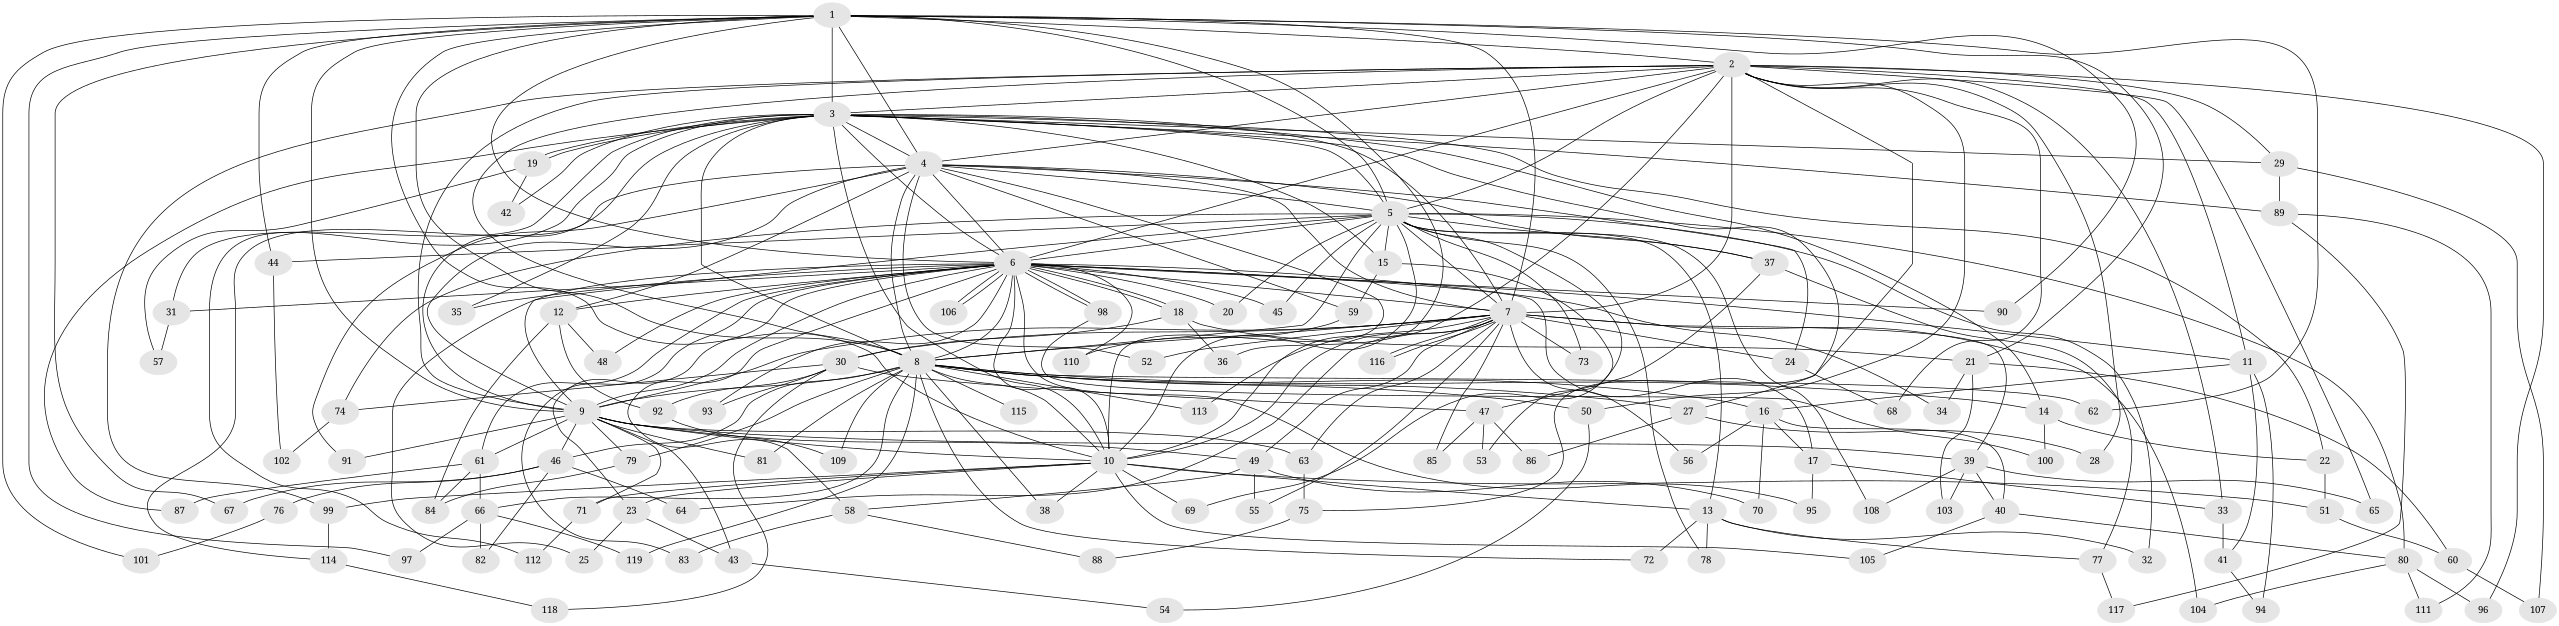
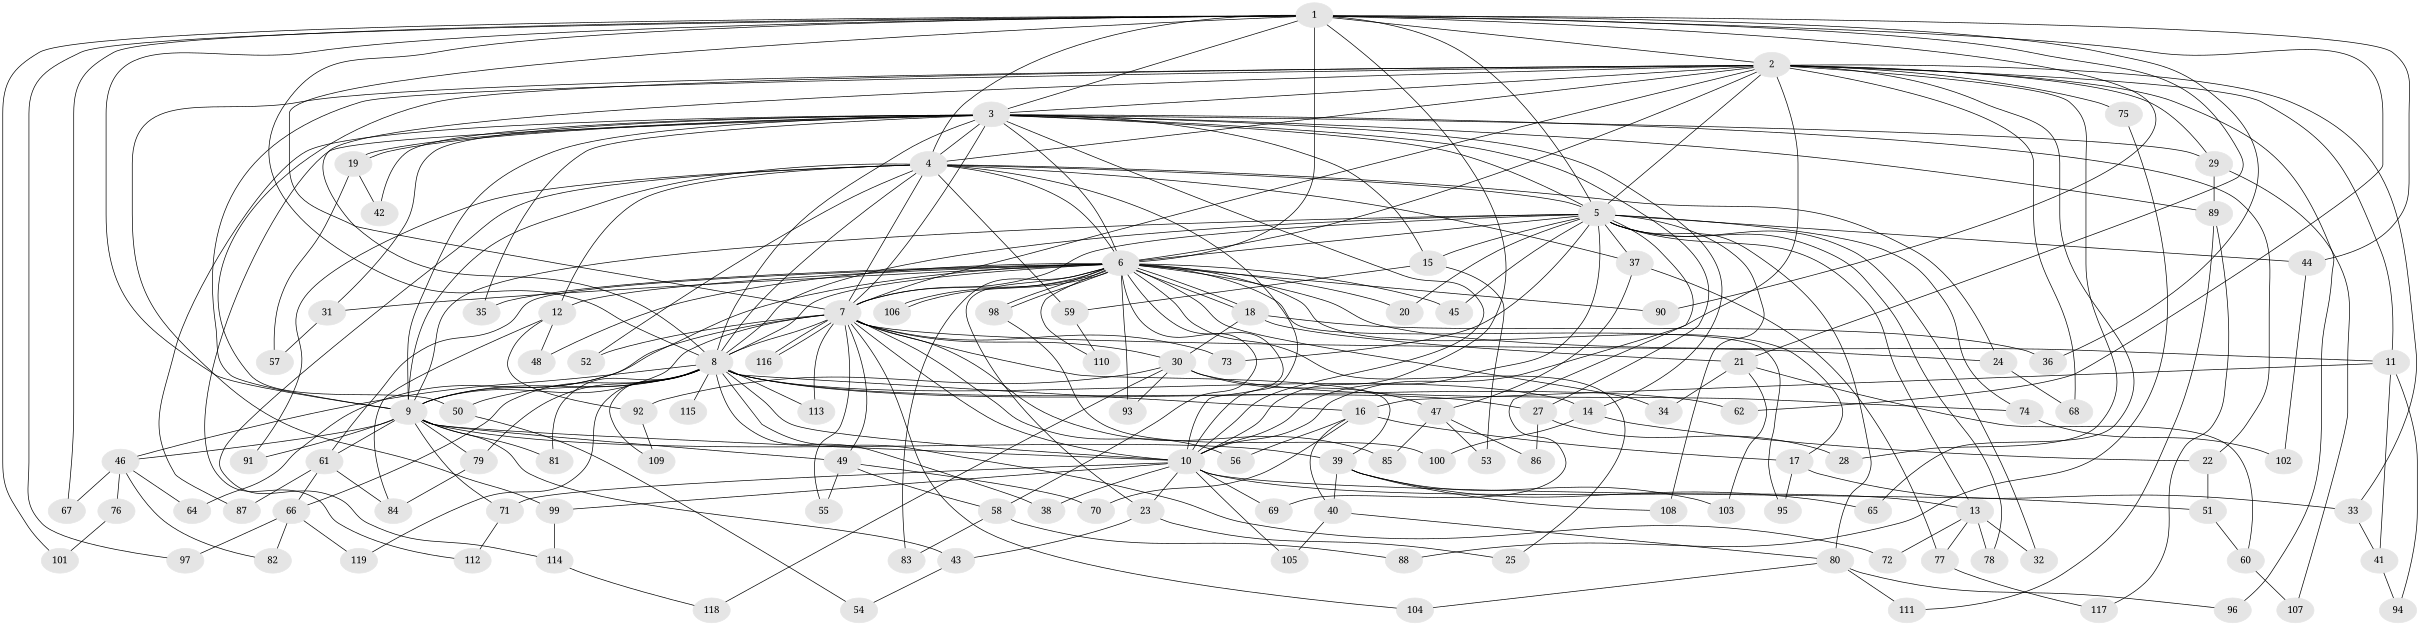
(1304, 462) -> none
